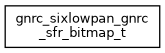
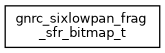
(82, 27) -> (82, 27)
